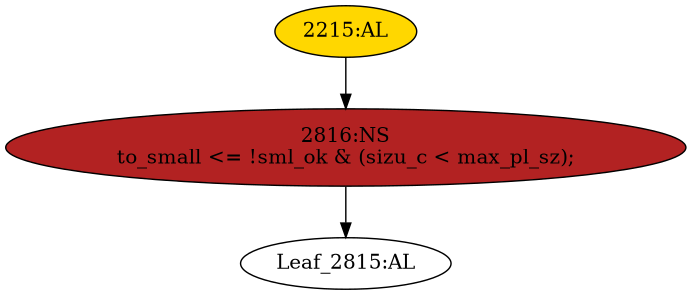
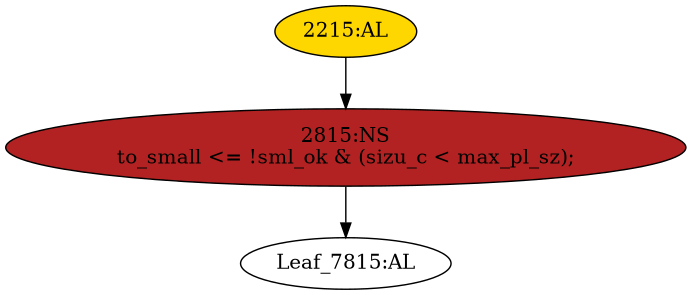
(346, 147) -> (346, 147)
(346, 263) -> (346, 263)
